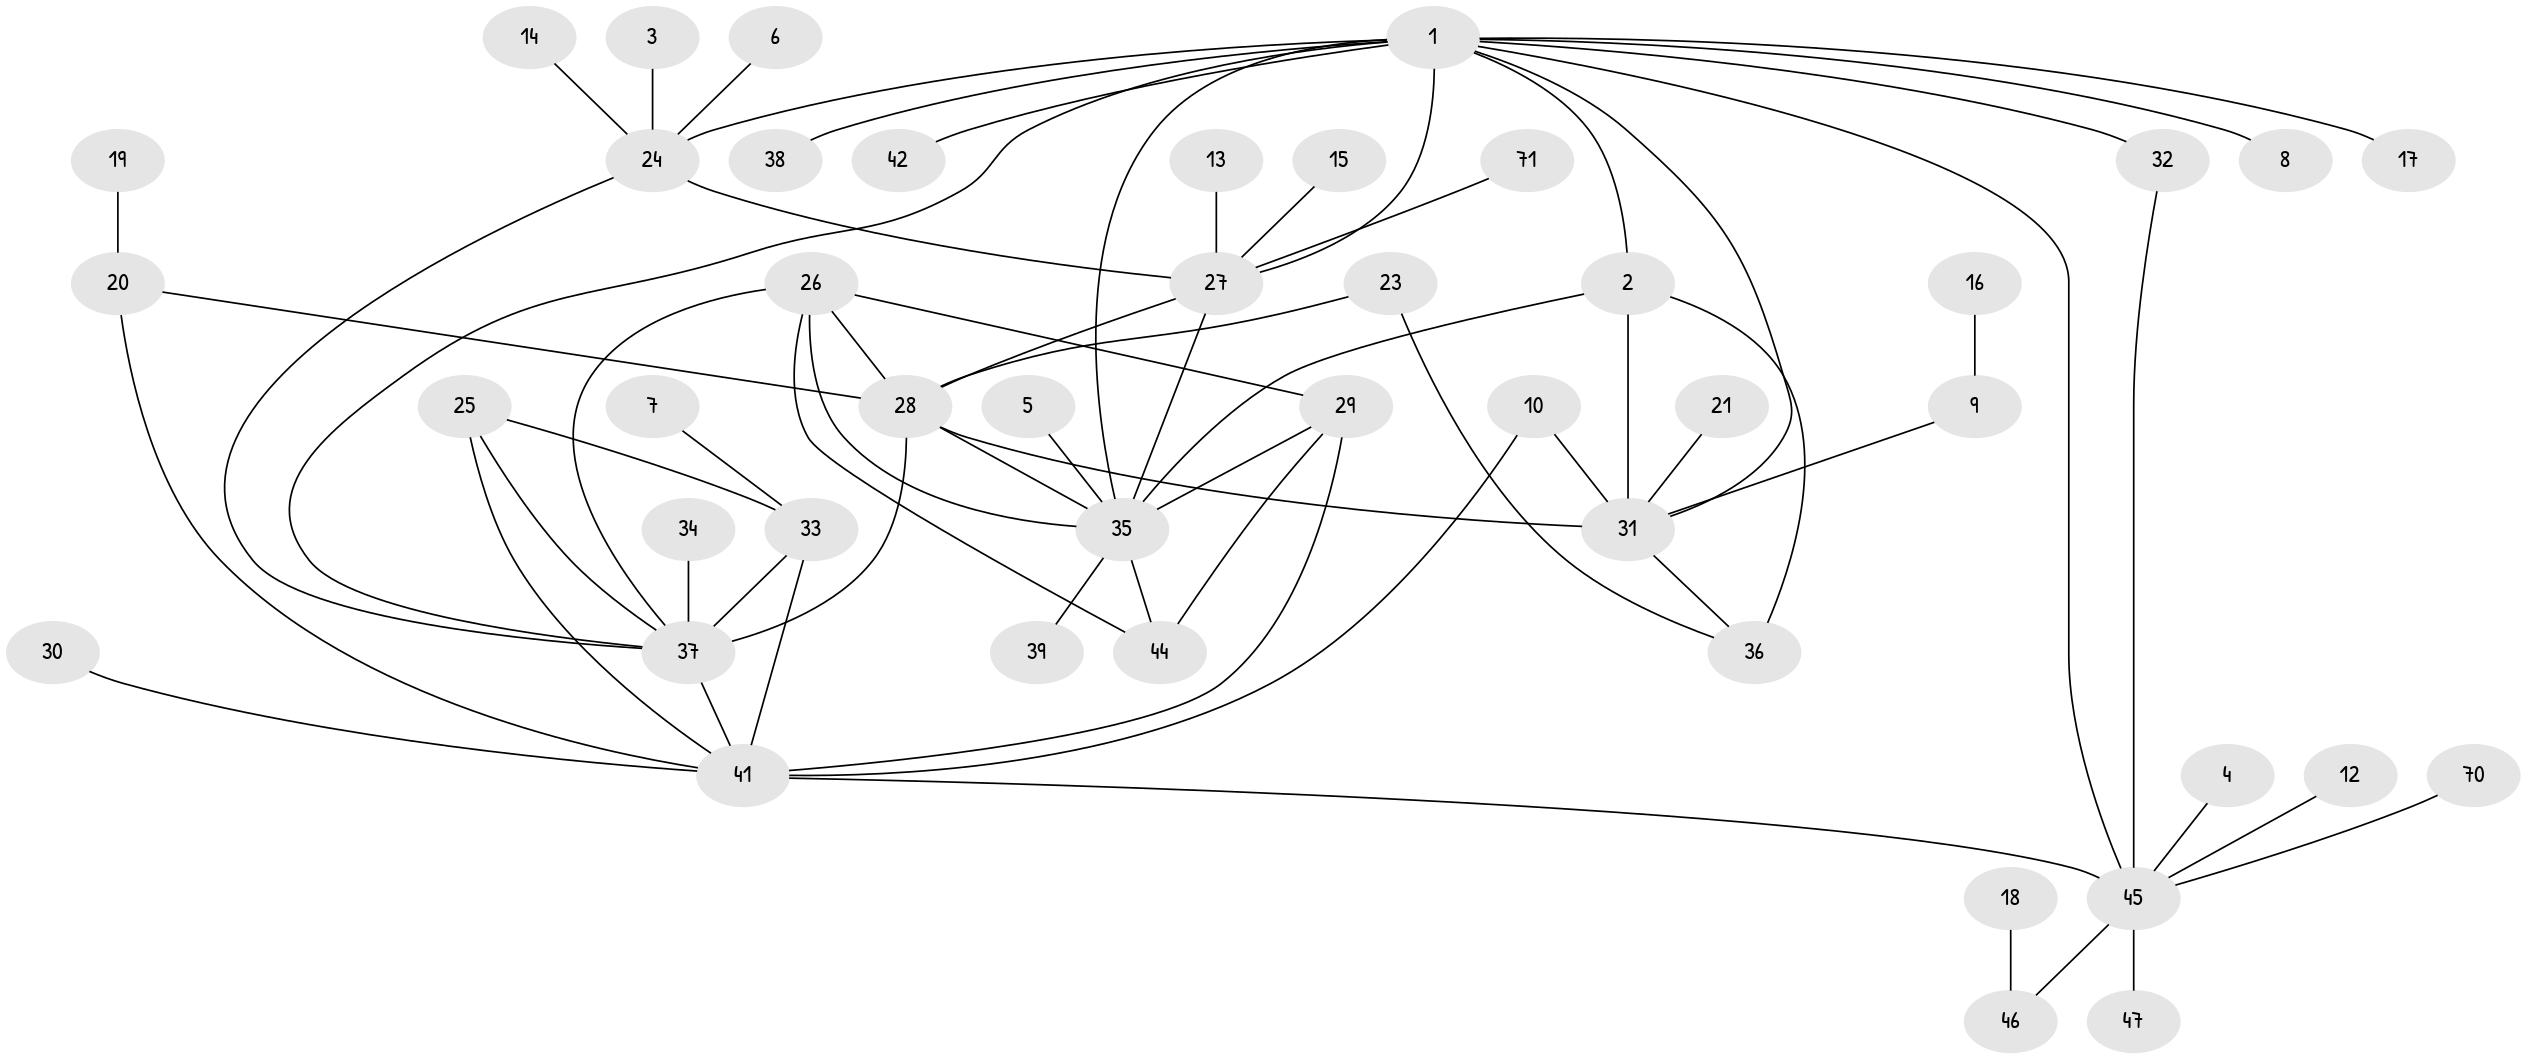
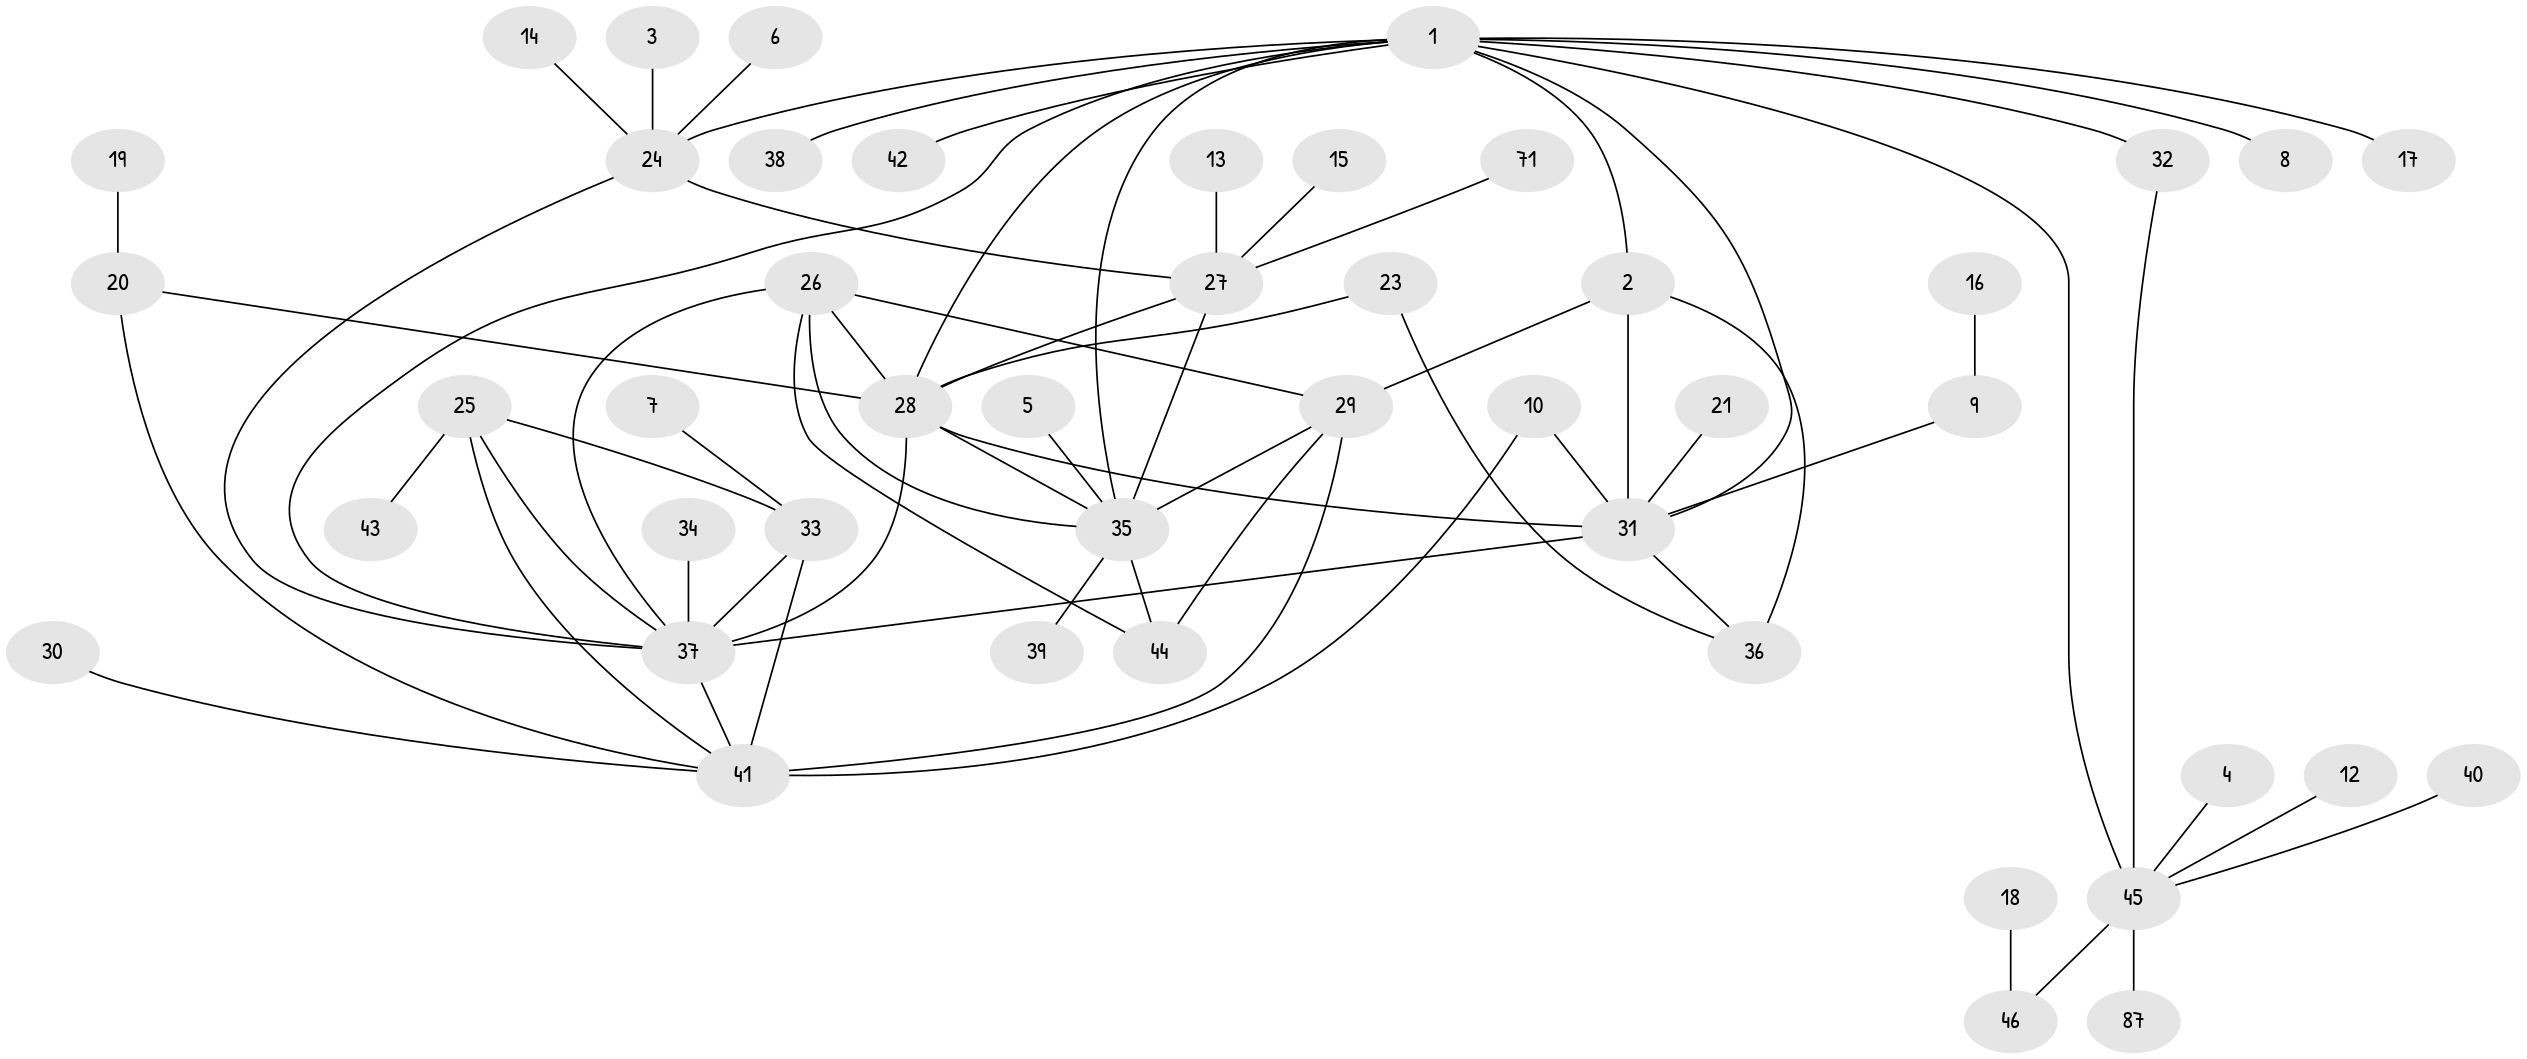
(1389, 205) -> (1097, 131)
(1341, 354) -> (1487, 345)
none -> (371, 530)
none -> (1158, 591)
(2474, 776) -> (2474, 776)
(1447, 802) -> none
(2134, 1022) -> (2134, 1022)
